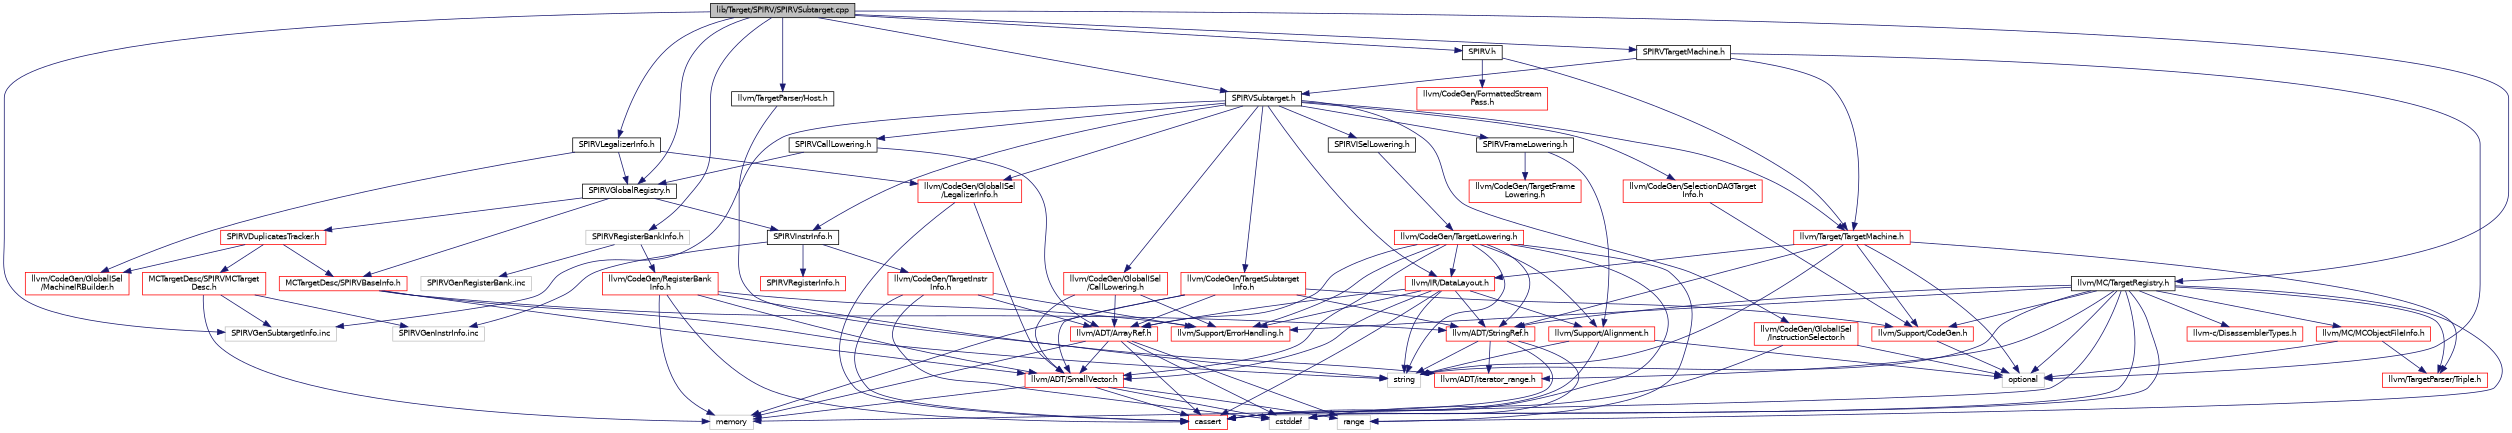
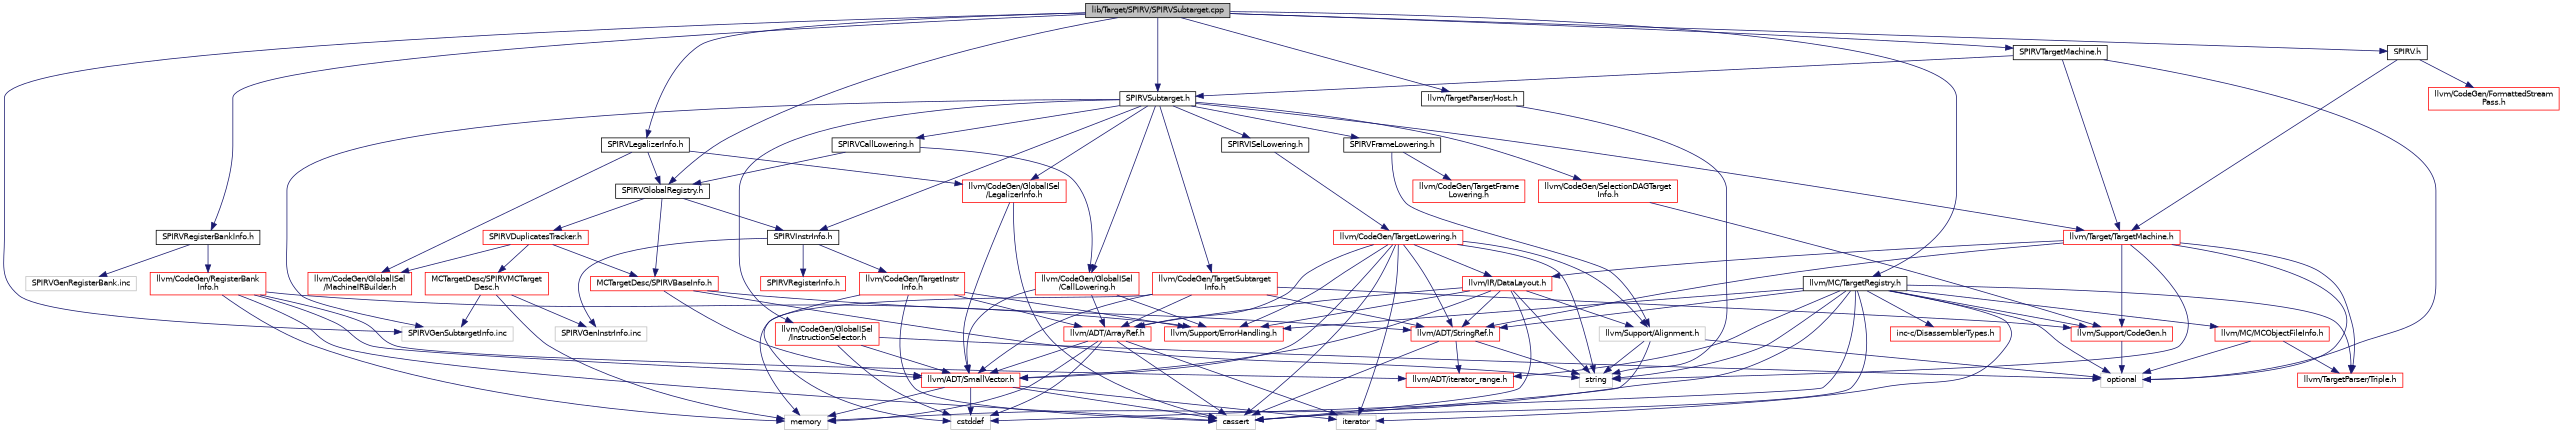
(1032, 184) -> (1042, 165)
(1340, 198) -> none
(638, 237) -> (208, 237)
(1602, 334) -> (1652, 334)
(2245, 334) -> (1945, 334)
none -> (906, 359)
(1558, 398) -> none
(1208, 422) -> (1236, 422)
(1354, 422) -> (1356, 422)
